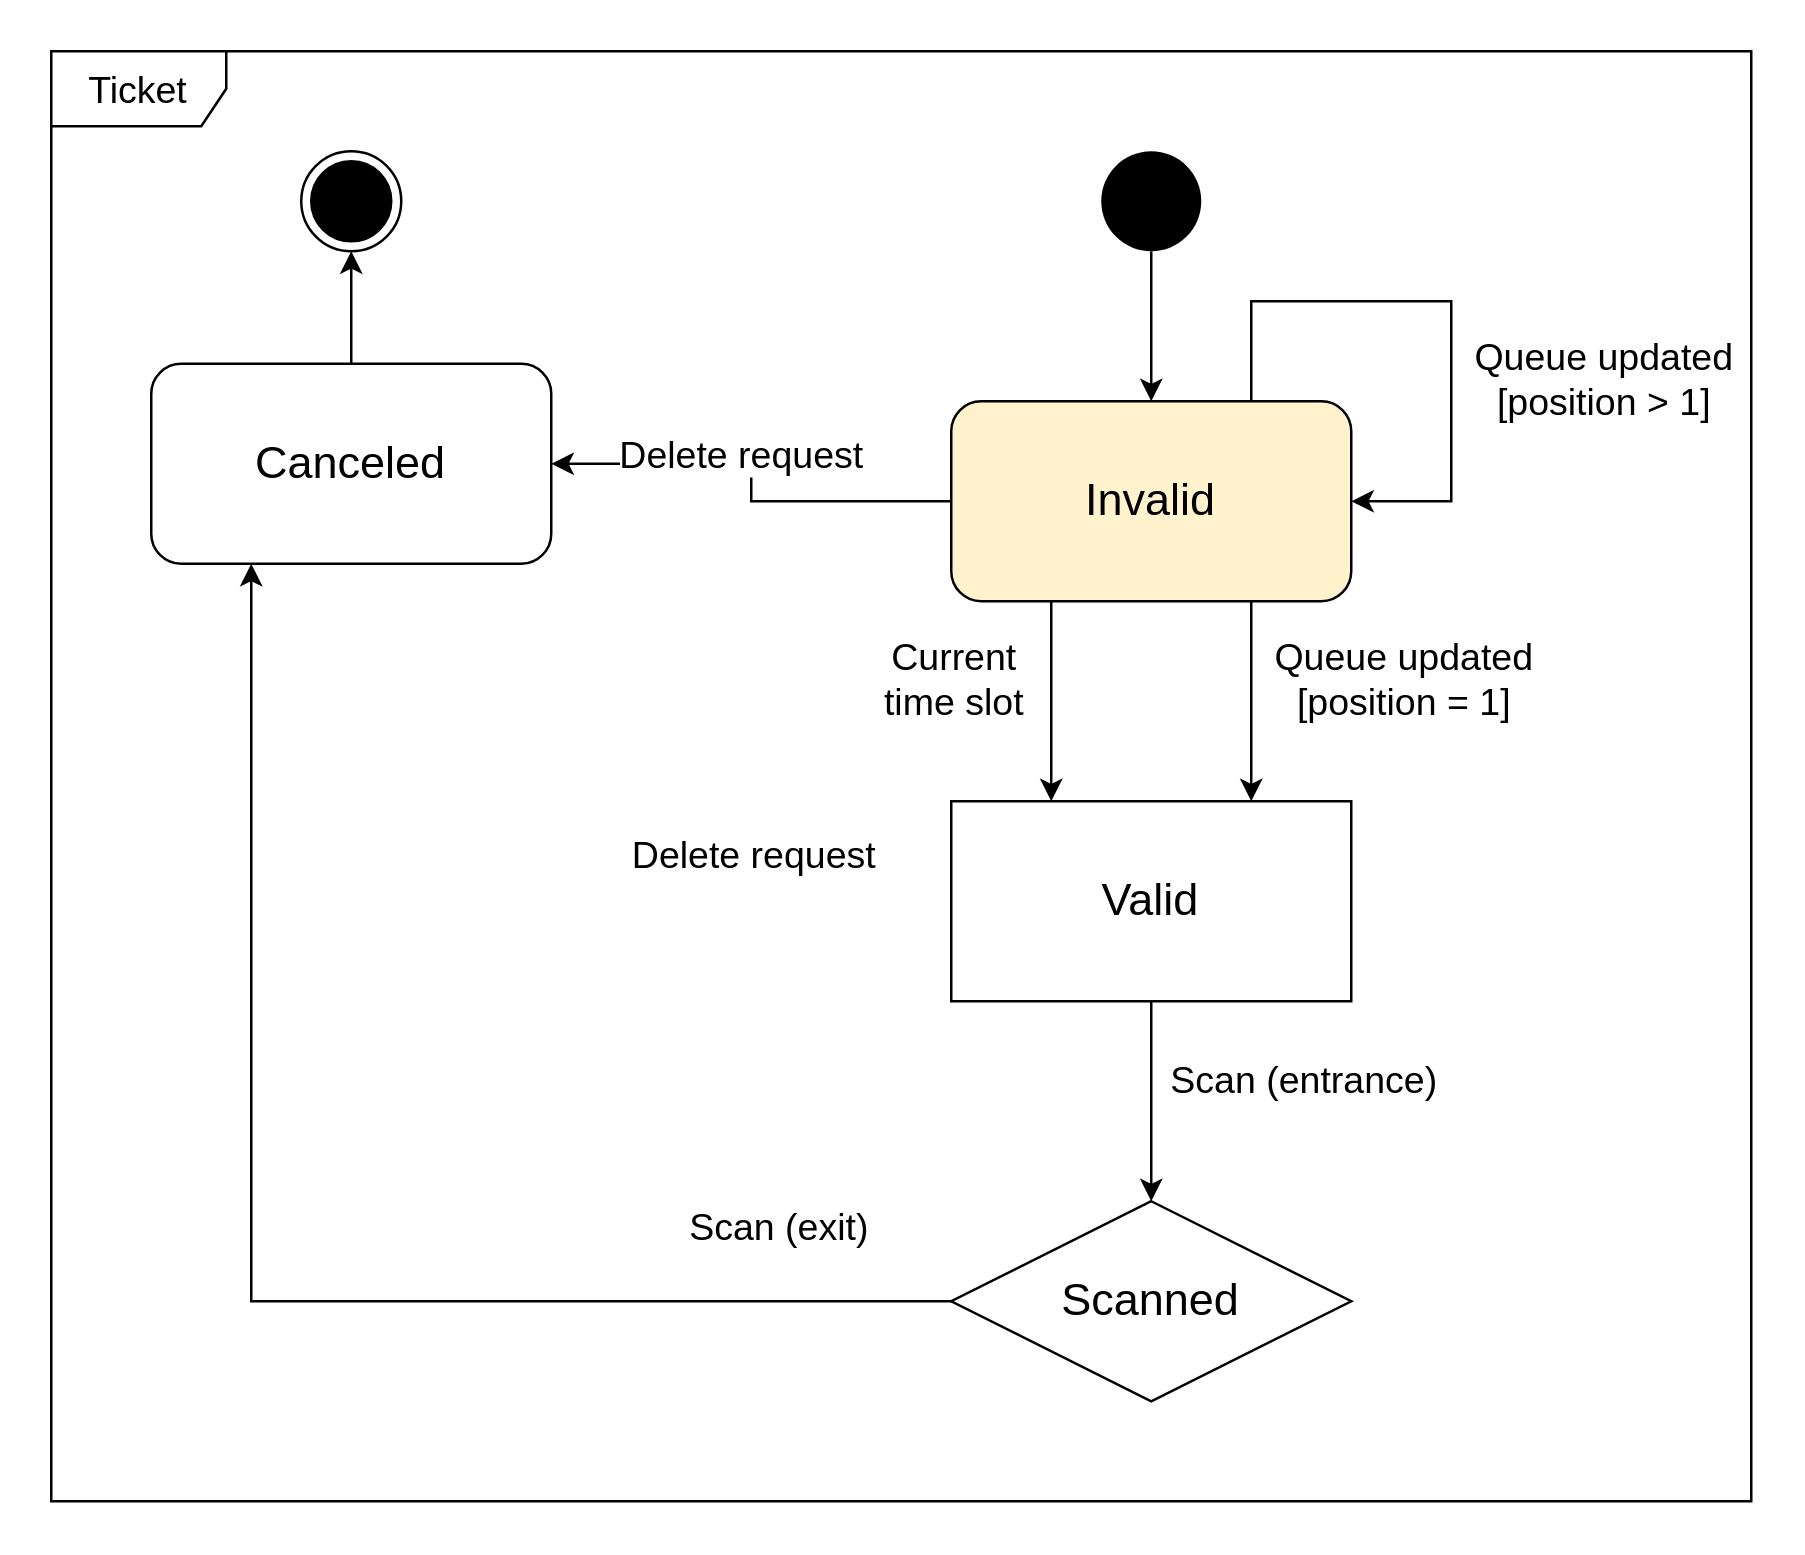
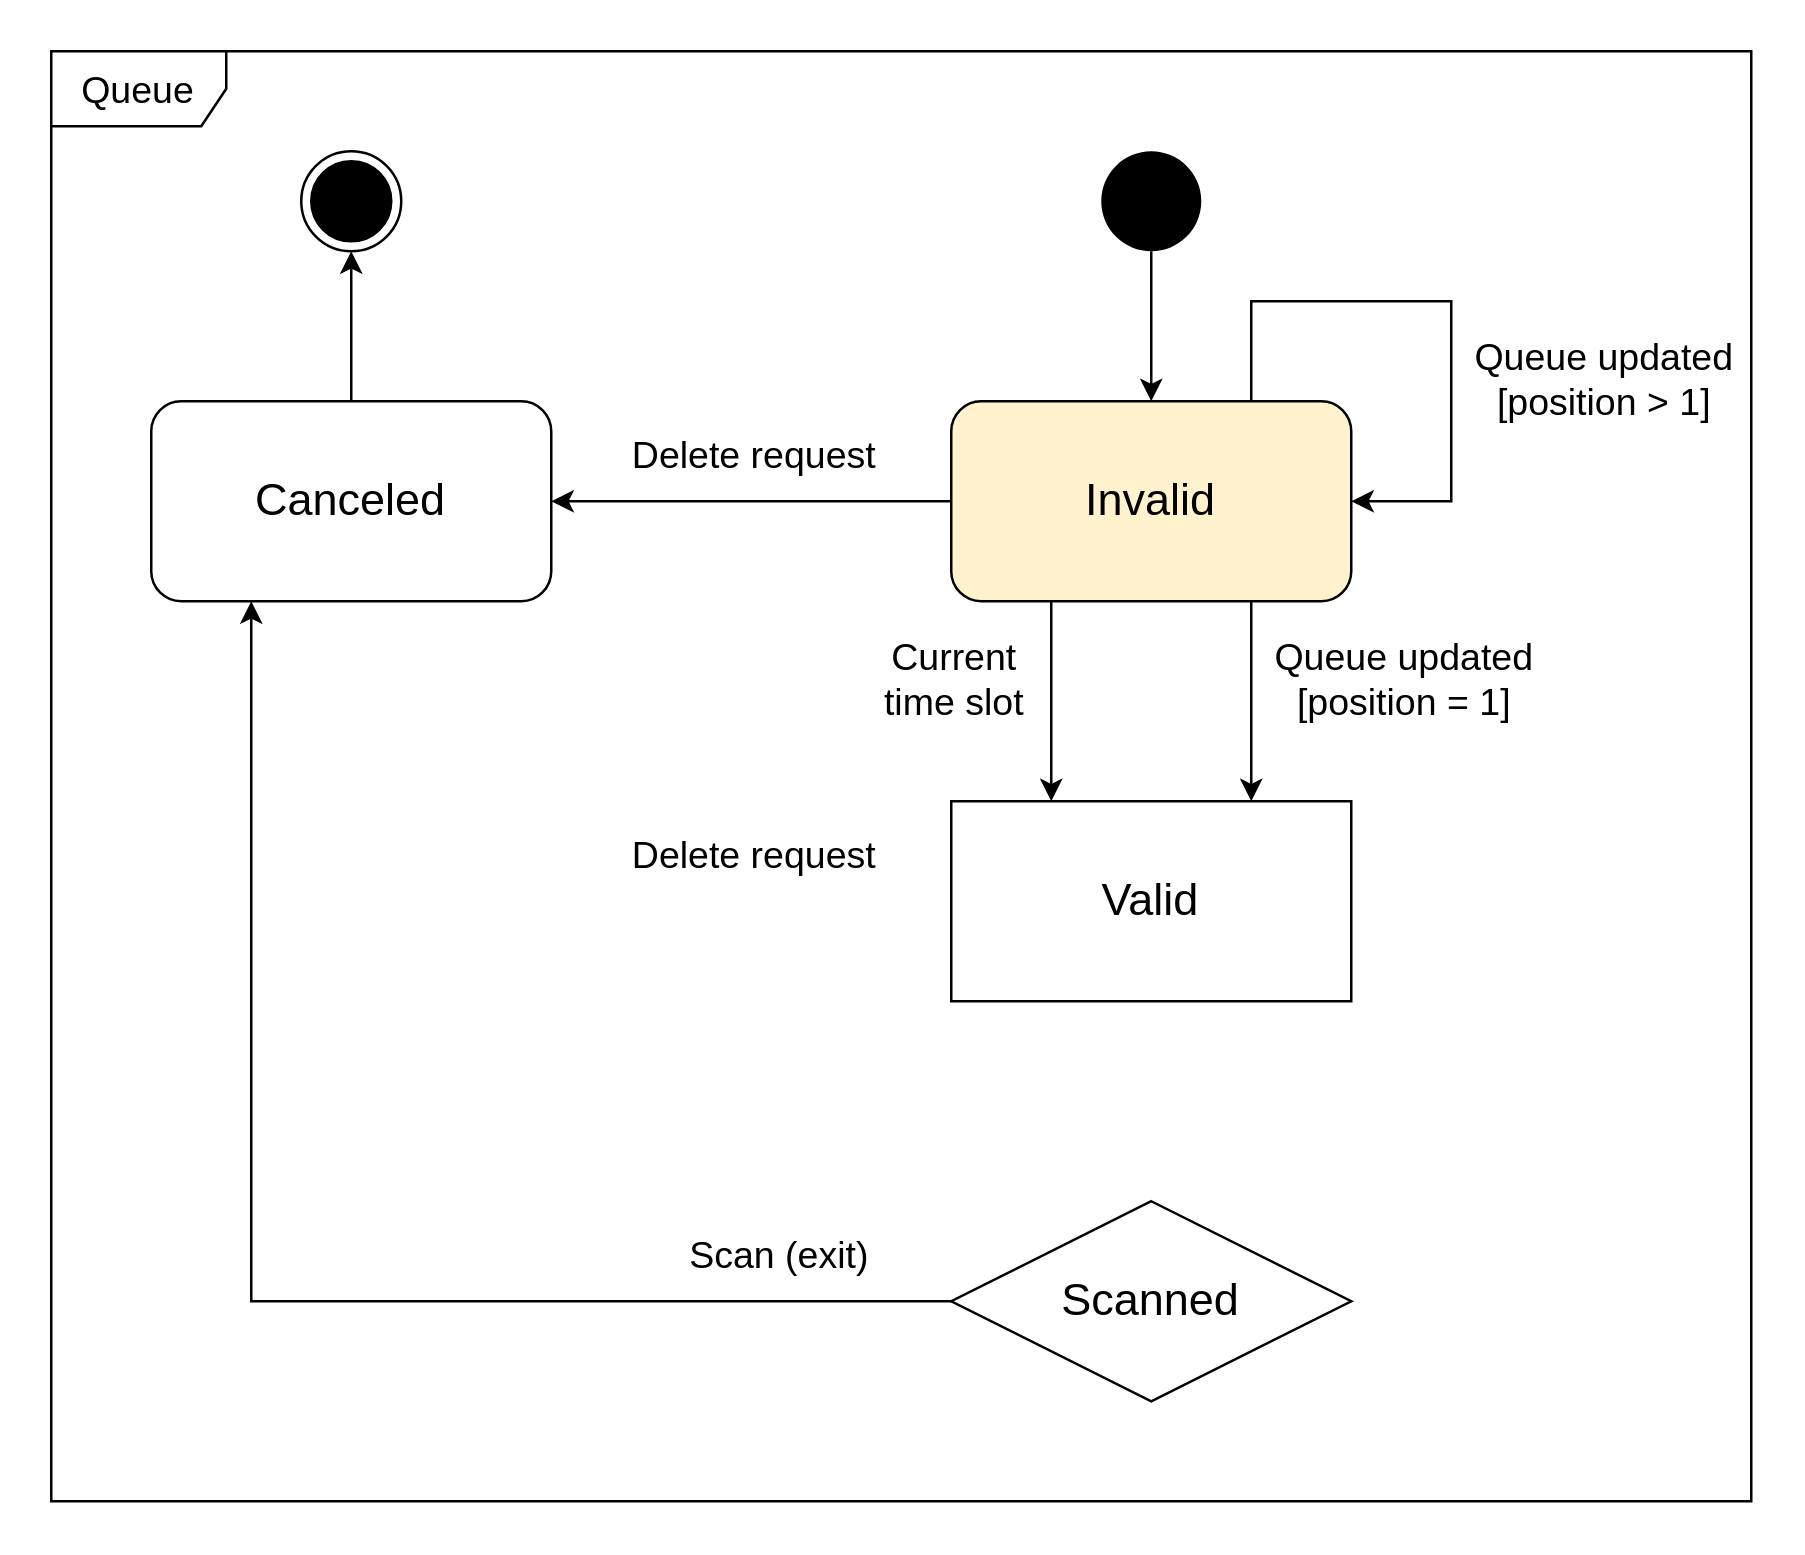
(139, 89) -> (139, 89)
(351, 464) -> (351, 501)
(1151, 1093) -> none
